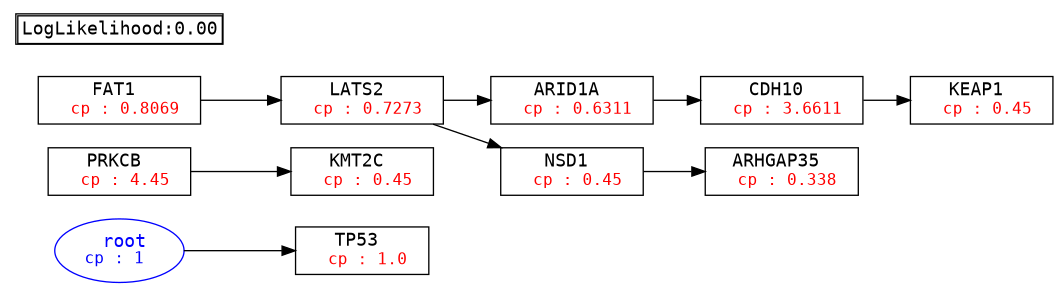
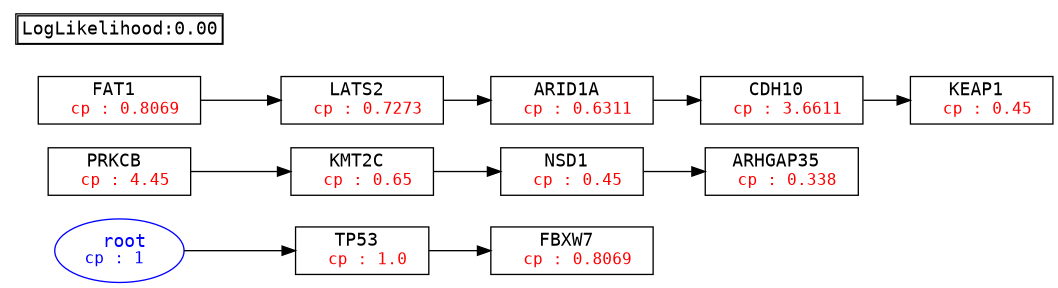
(461, 134) -> (460, 172)
(368, 180) -> (368, 180)
none -> (572, 251)
